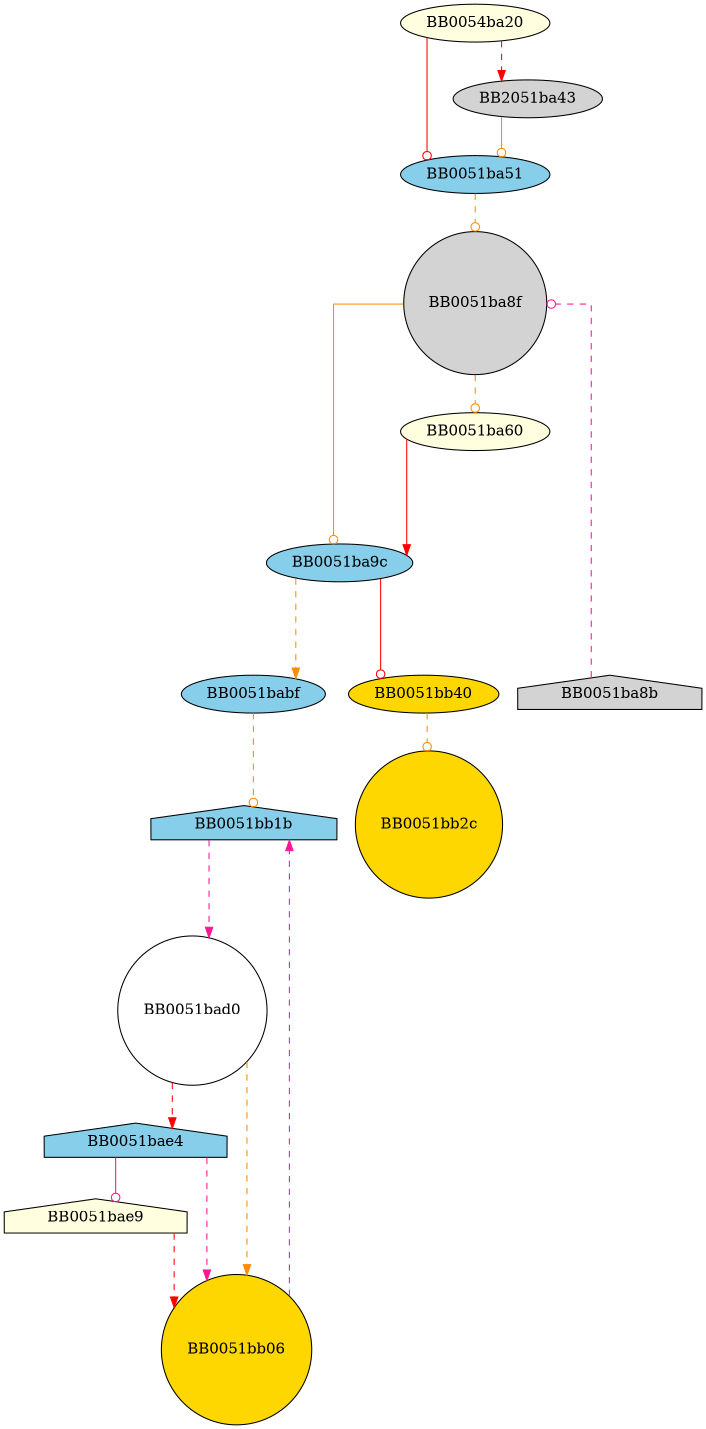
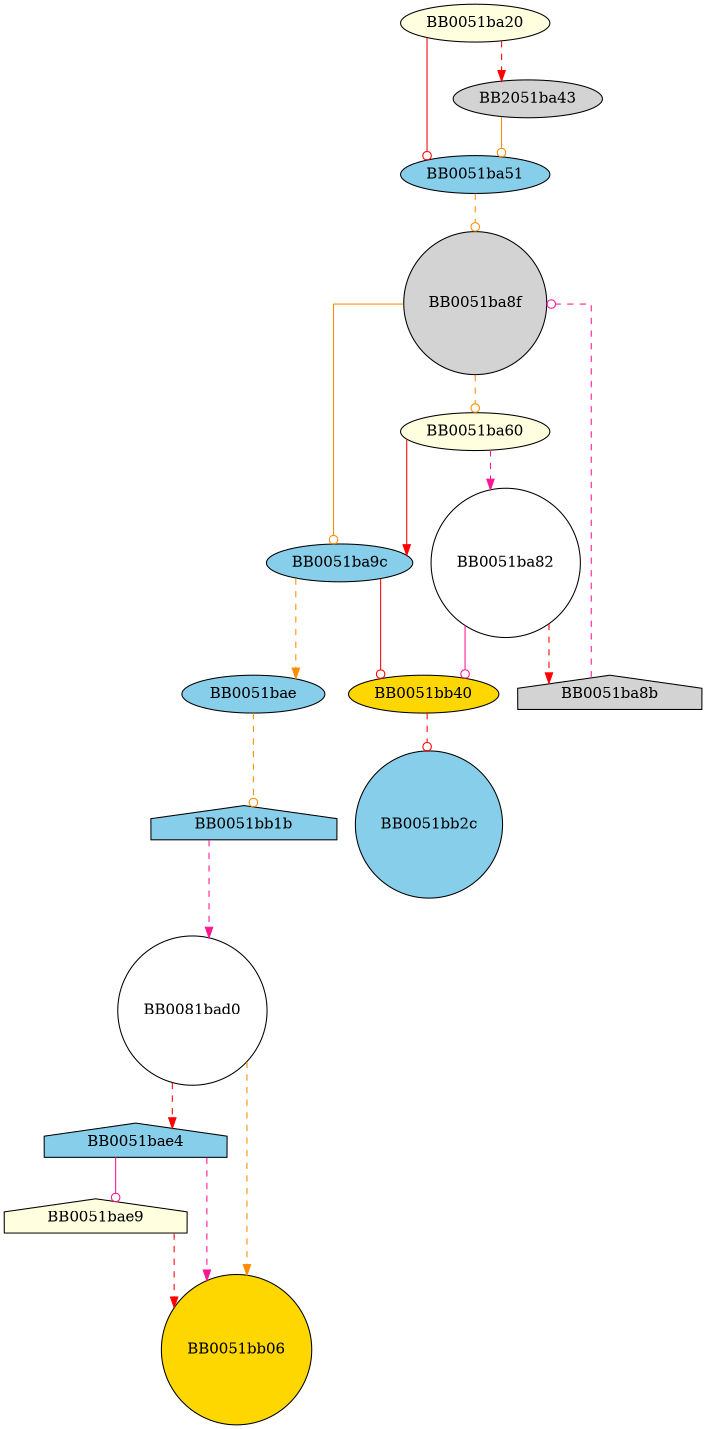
(475, 23) -> (475, 23)
none -> (506, 563)
(253, 694) -> (253, 694)
(427, 728) -> (427, 728)
(429, 824) -> (429, 824)
(192, 1011) -> (192, 1011)
(289, 1073) -> none
